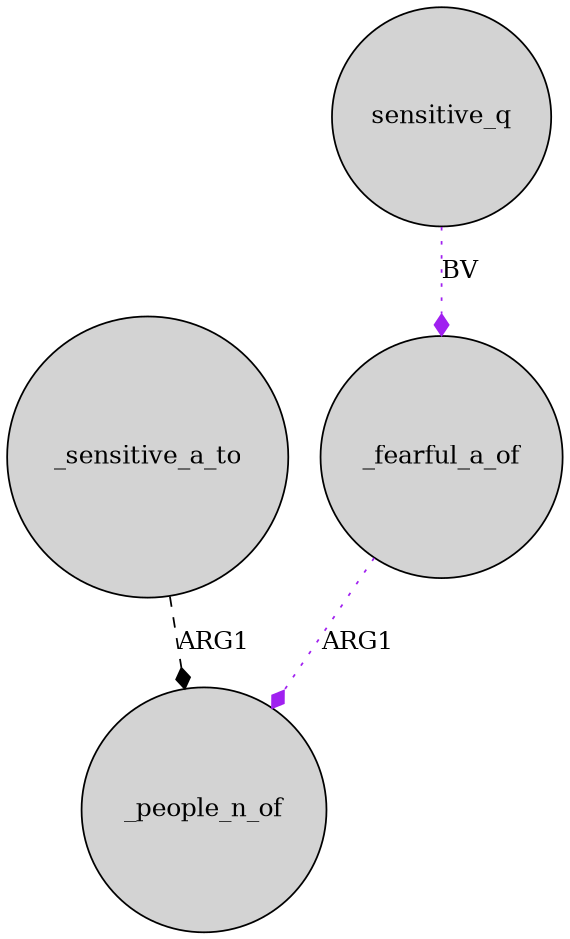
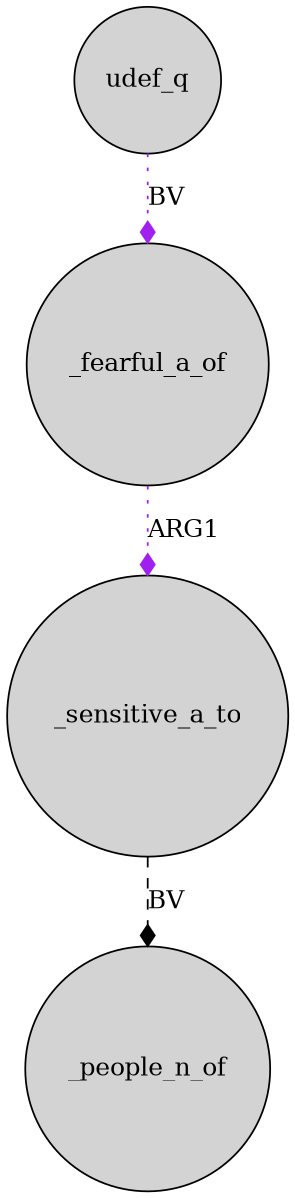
(442, 117) -> (148, 80)
(329, 624) -> (148, 520)
(214, 643) -> (166, 902)
